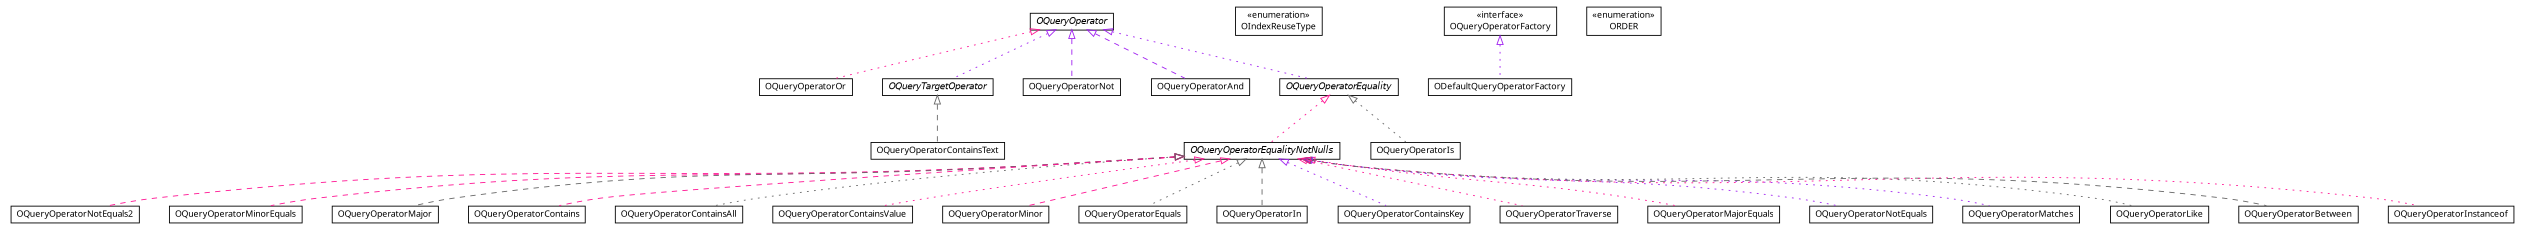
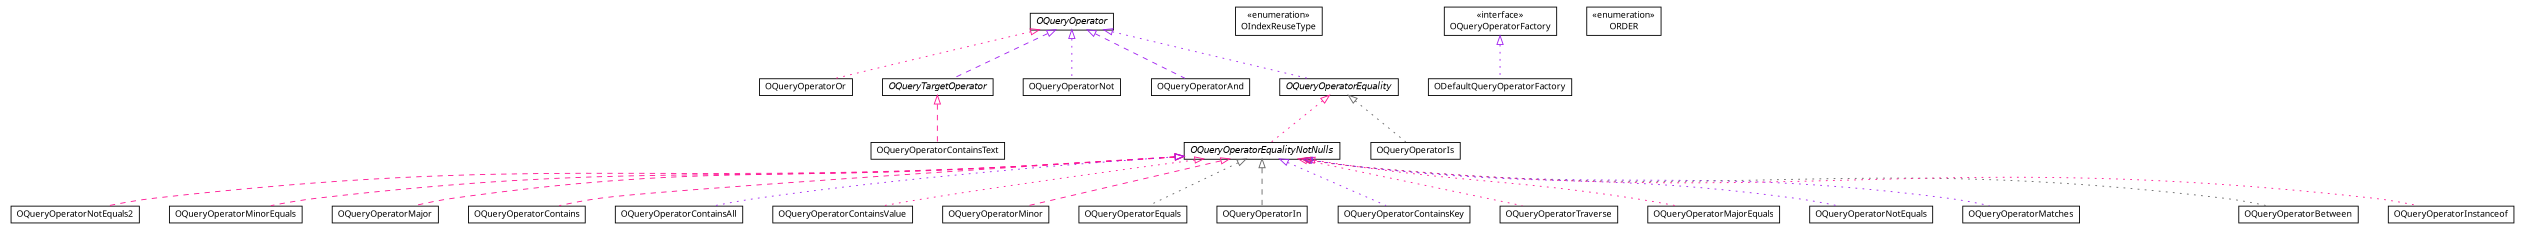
(1000, 56) -> (1000, 56)
(1072, 59) -> (1072, 59)
(937, 123) -> (937, 123)
(794, 174) -> (794, 174)
(1789, 179) -> (1789, 179)
(910, 180) -> (910, 180)
(2159, 214) -> none
